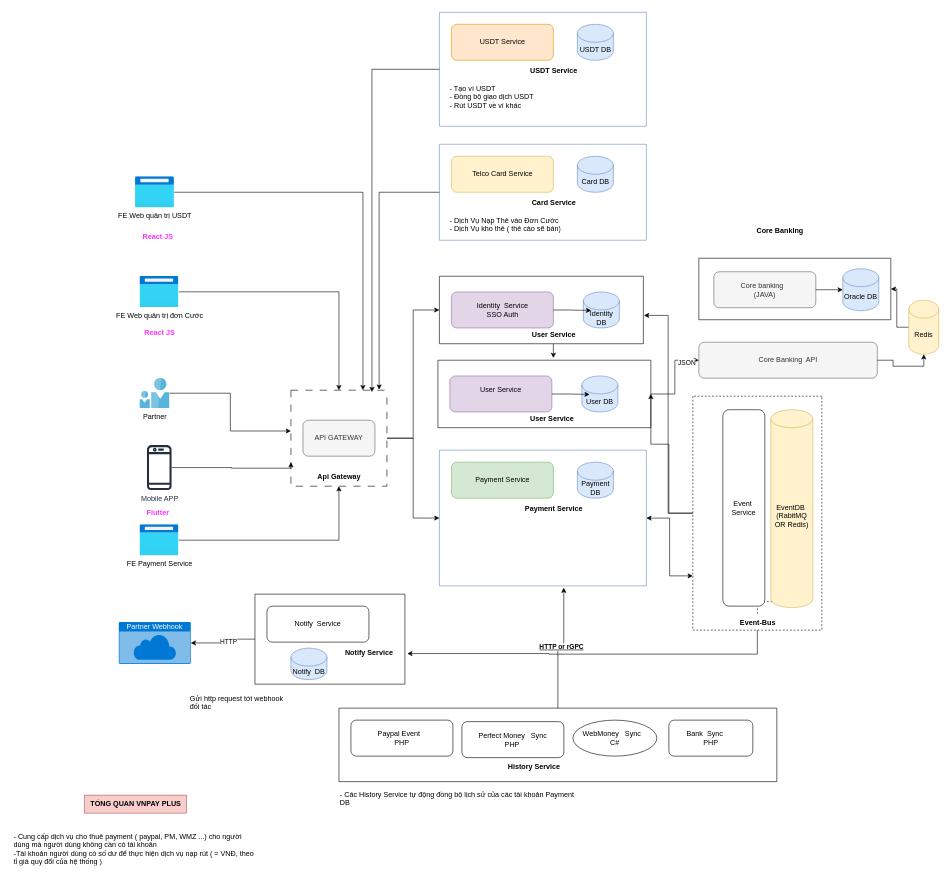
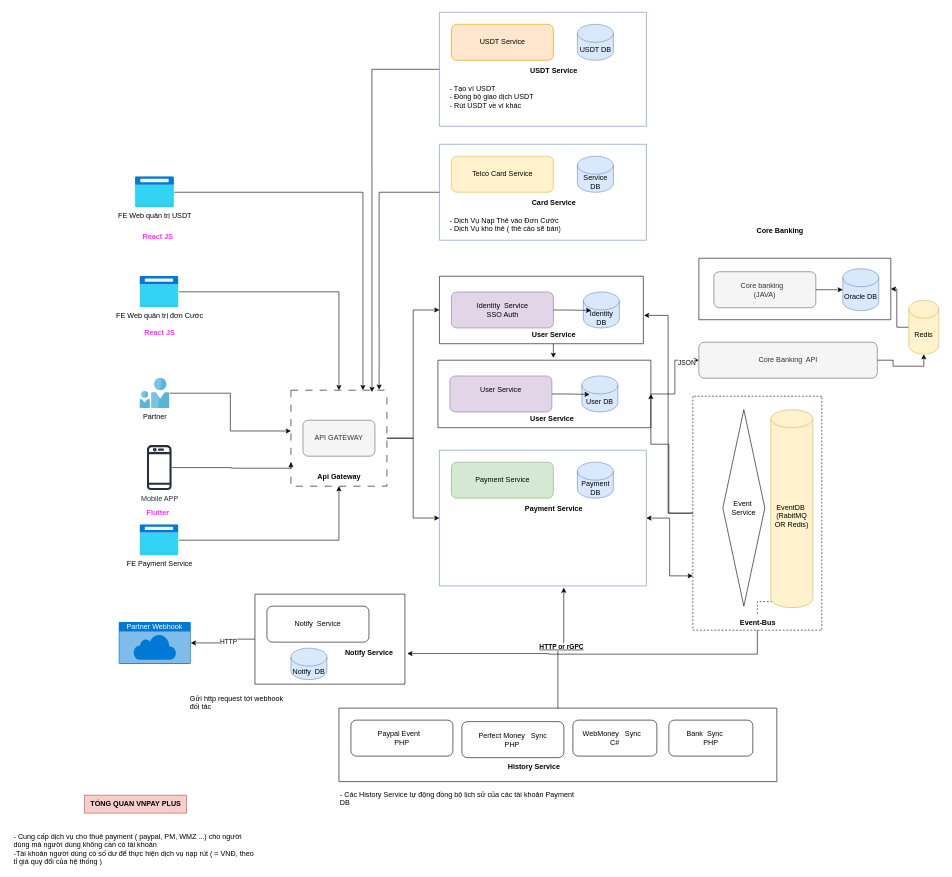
(596, 182) -> (596, 182)
(744, 508) -> (744, 508)
(615, 738) -> (615, 738)
